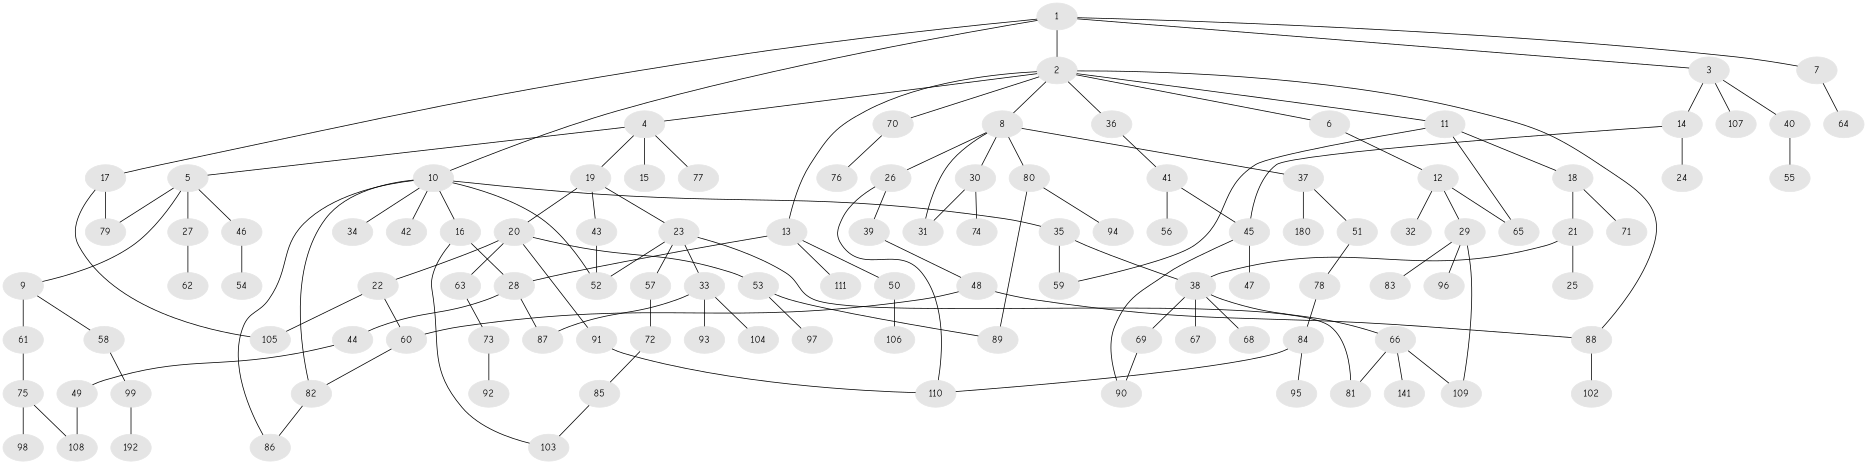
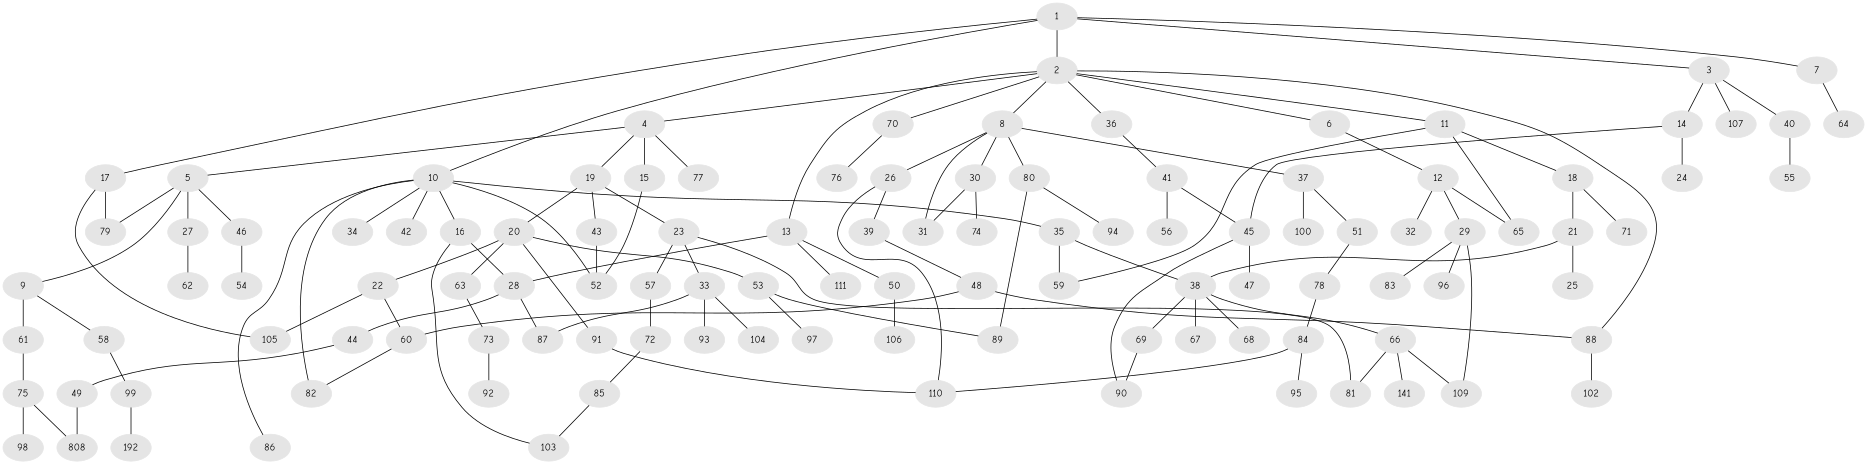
(1303, 232) -> (1303, 232)
(627, 266) -> (628, 235)
(291, 421) -> none
(77, 448) -> (77, 448)
